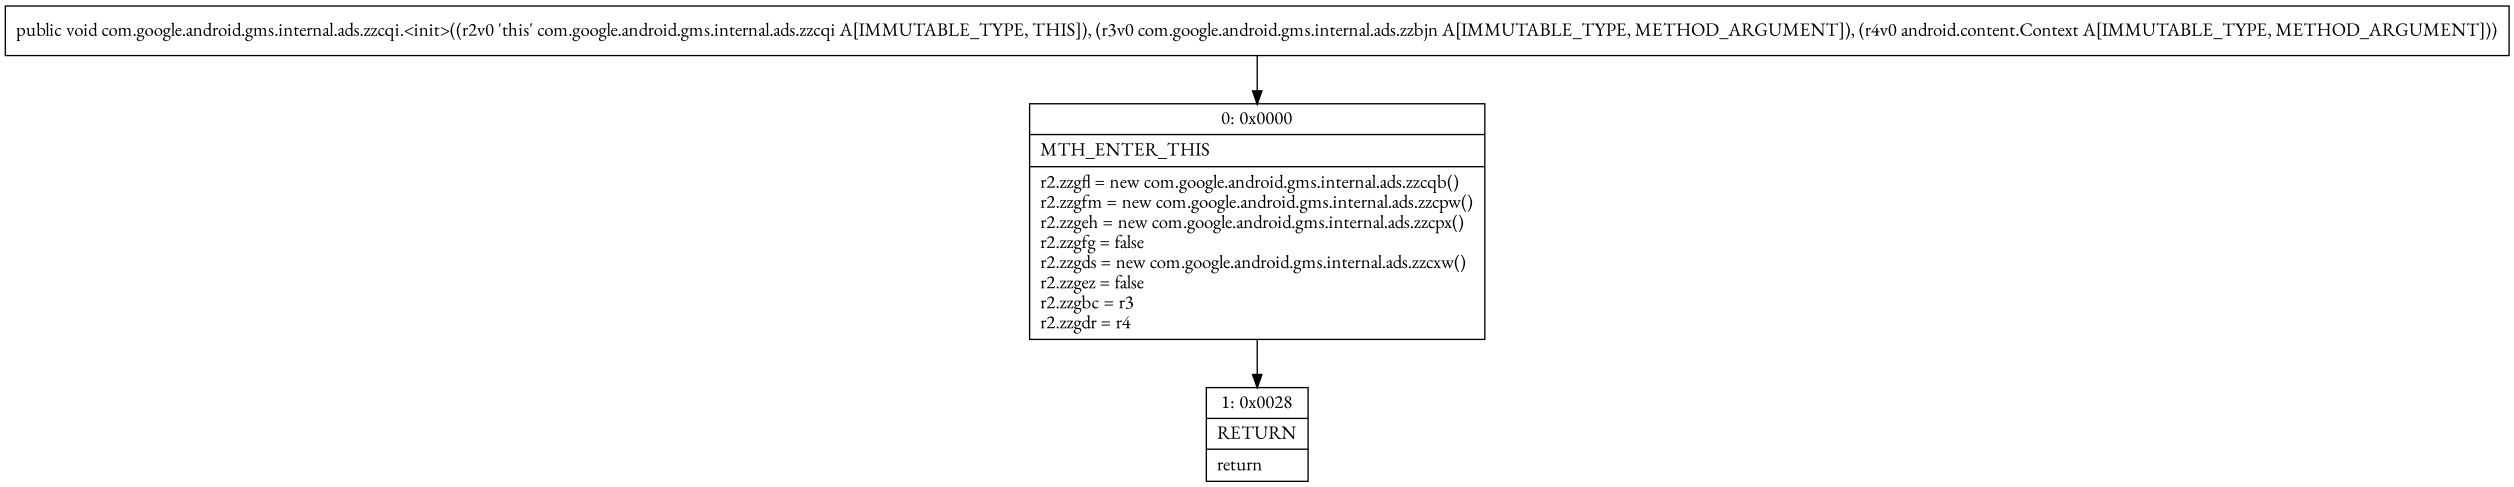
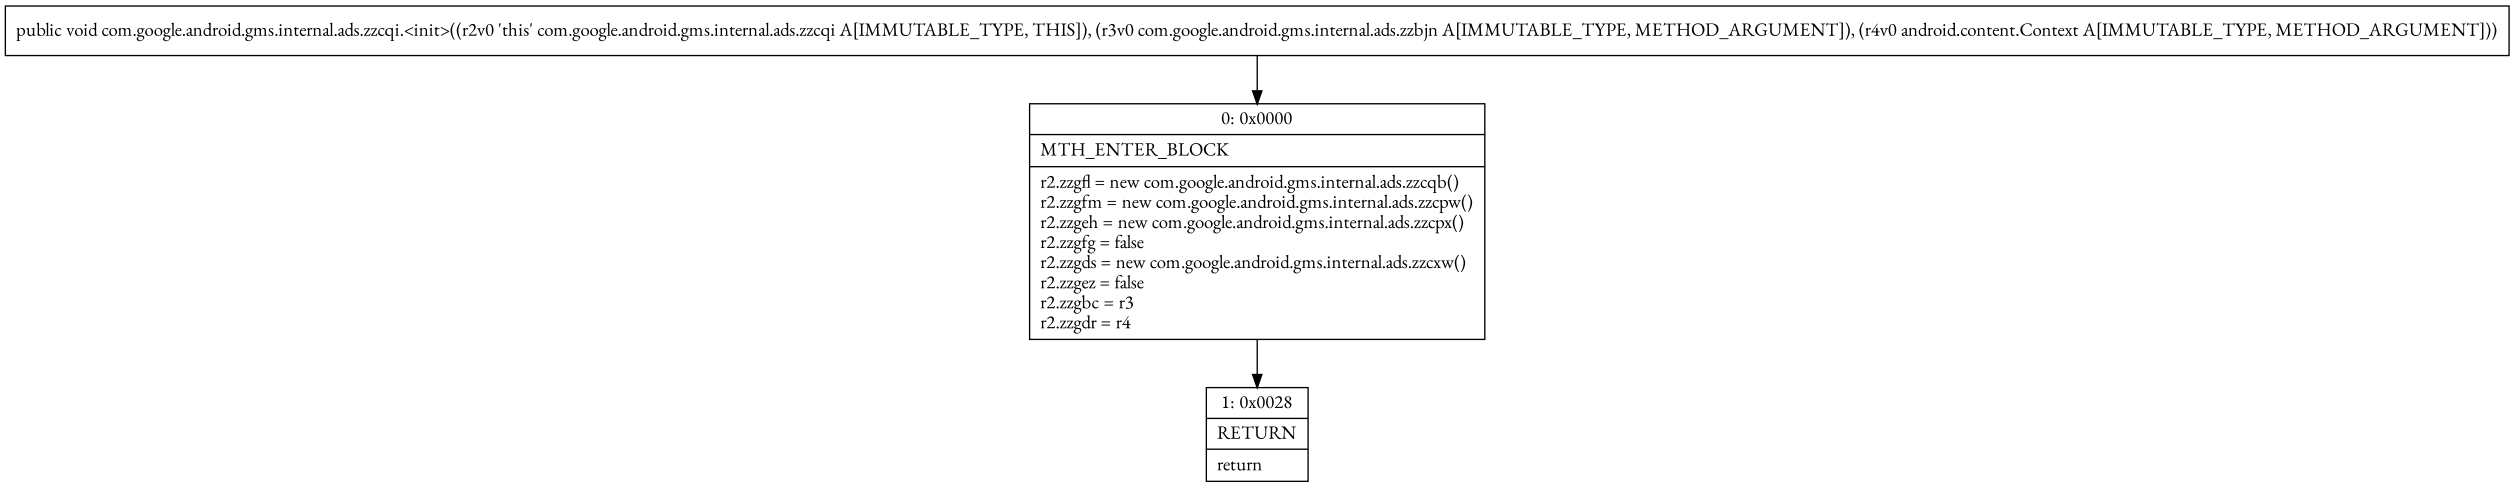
(1125, 150) -> (1135, 150)
